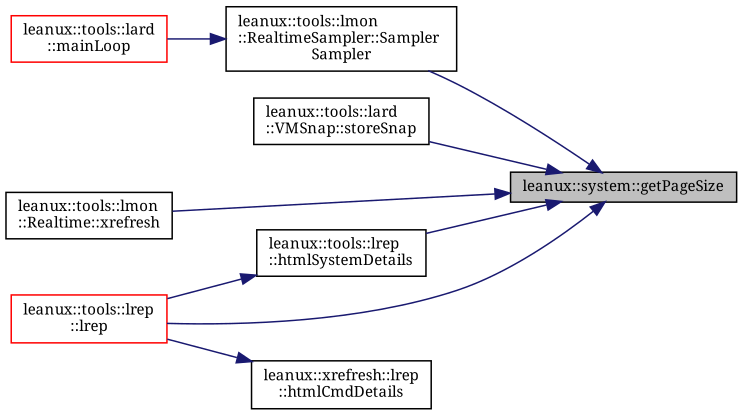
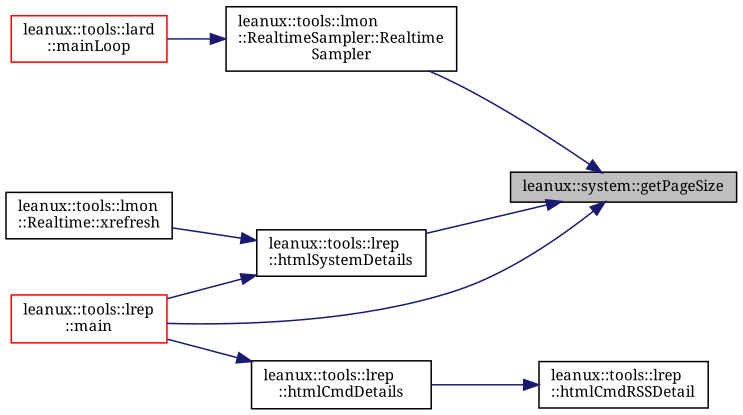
(341, 39) -> (341, 39)
(341, 121) -> none
(334, 203) -> (207, 233)
(89, 319) -> (89, 319)
(341, 385) -> (341, 385)
none -> (624, 385)
